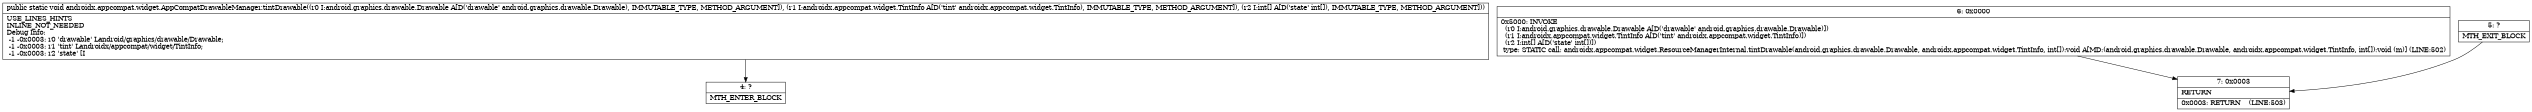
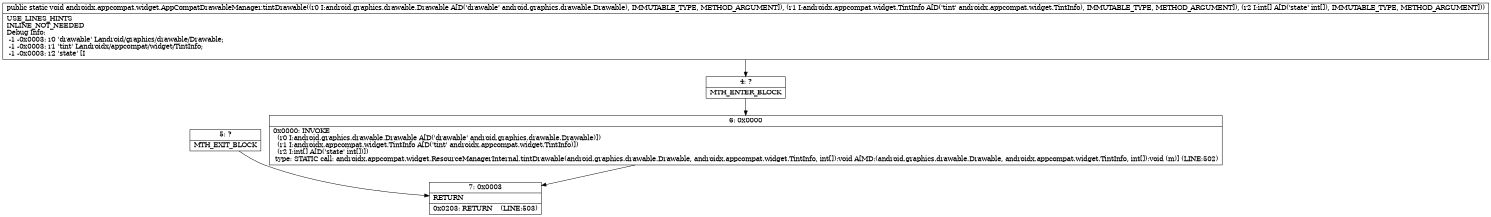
(1531, 22) -> (304, 131)
(2233, 103) -> (485, 209)
none -> (746, 105)
